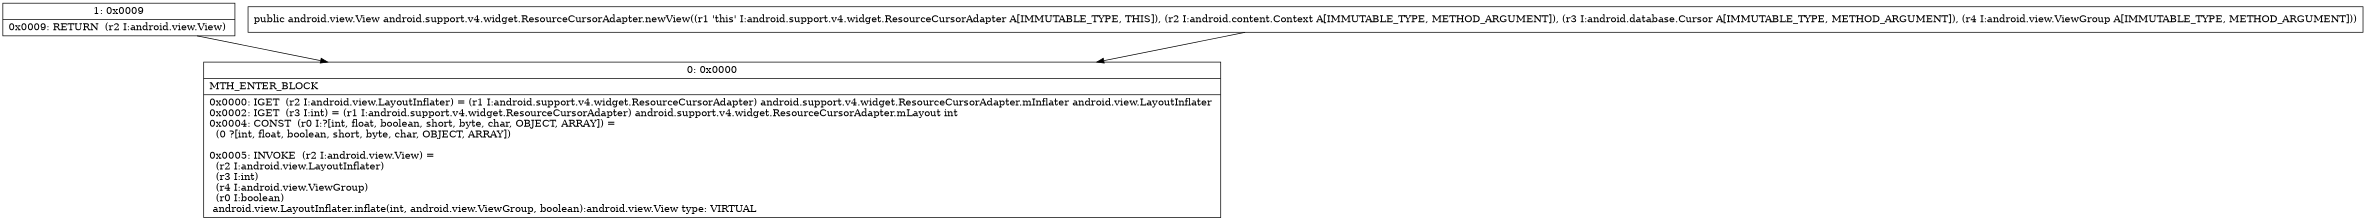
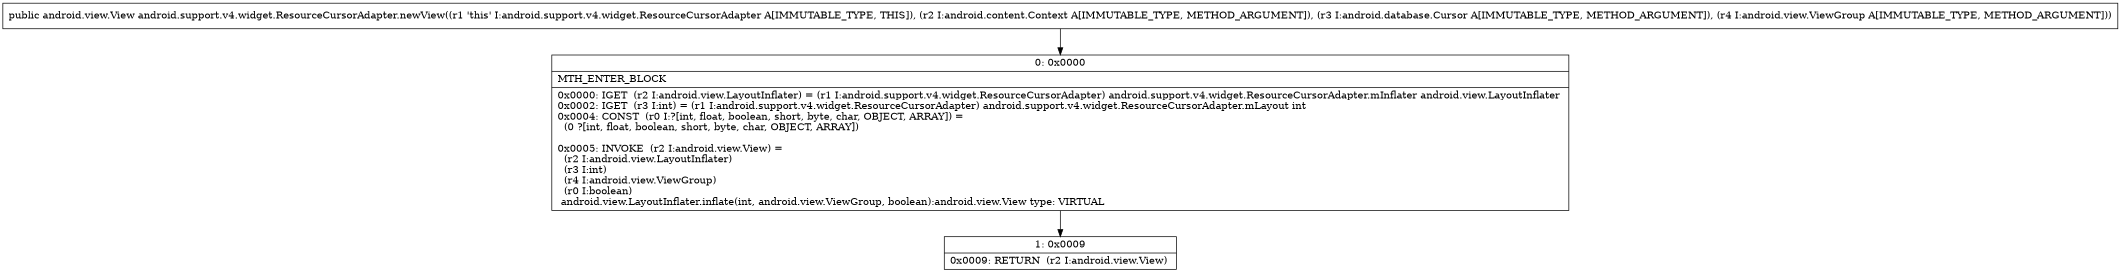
(259, 48) -> (1060, 220)
